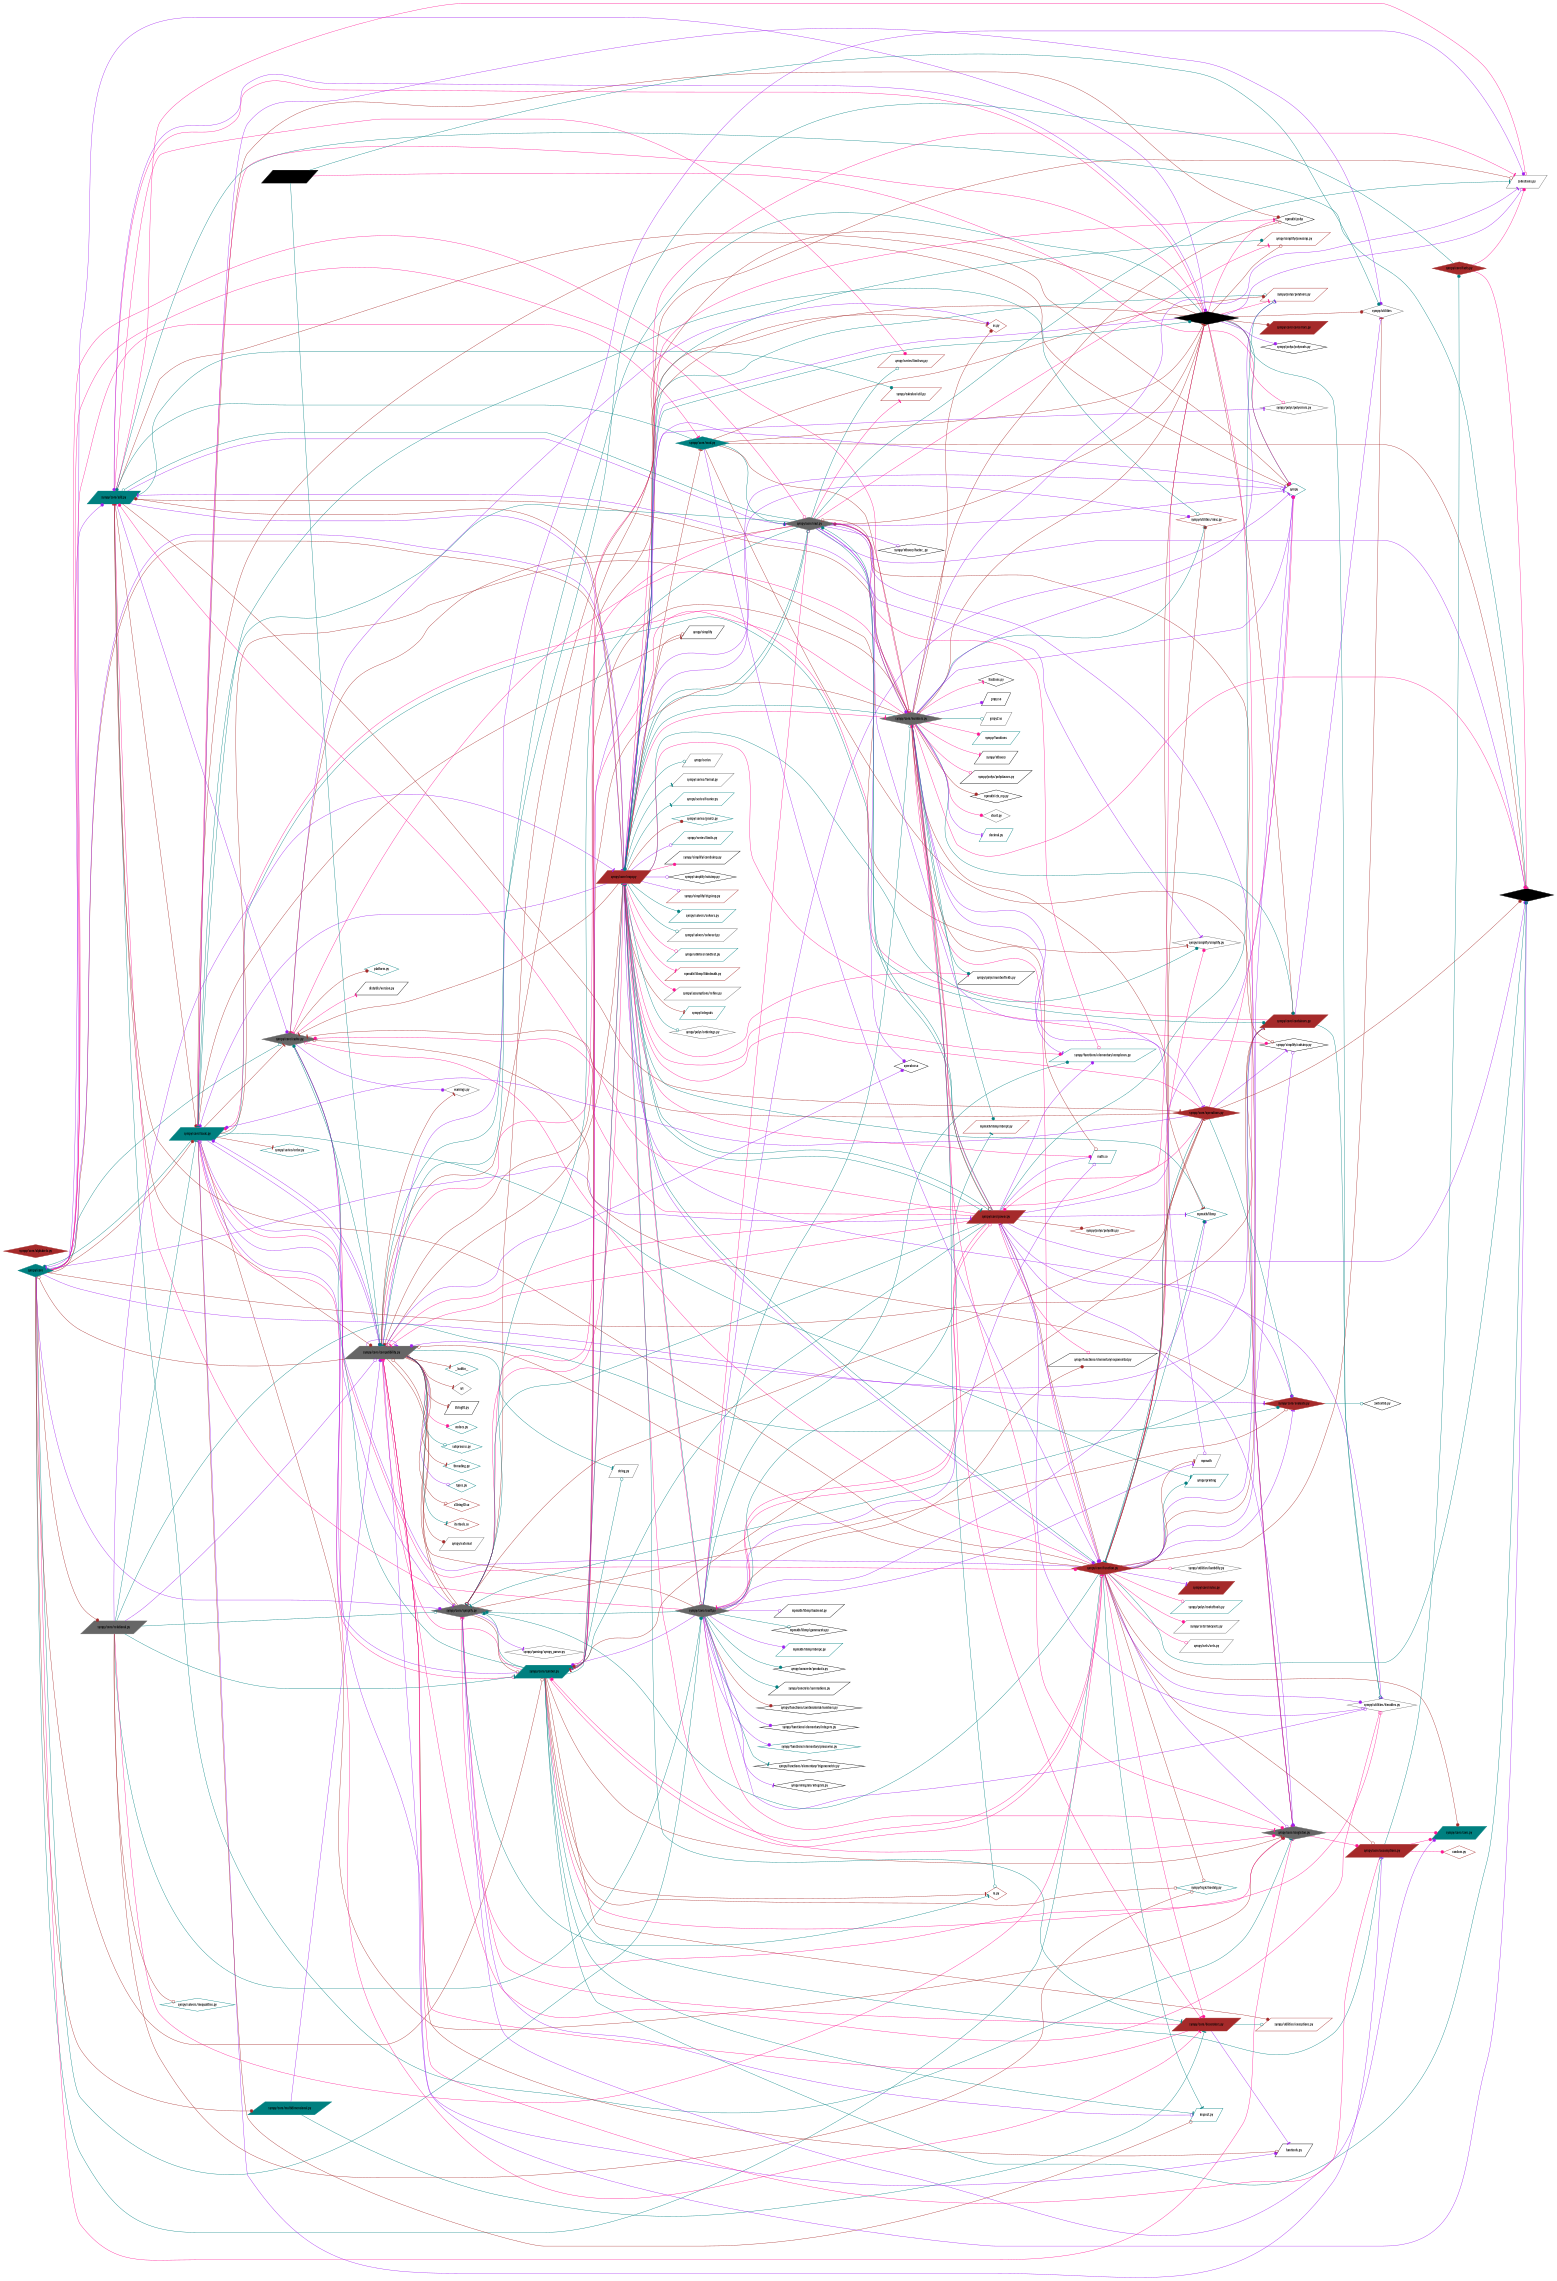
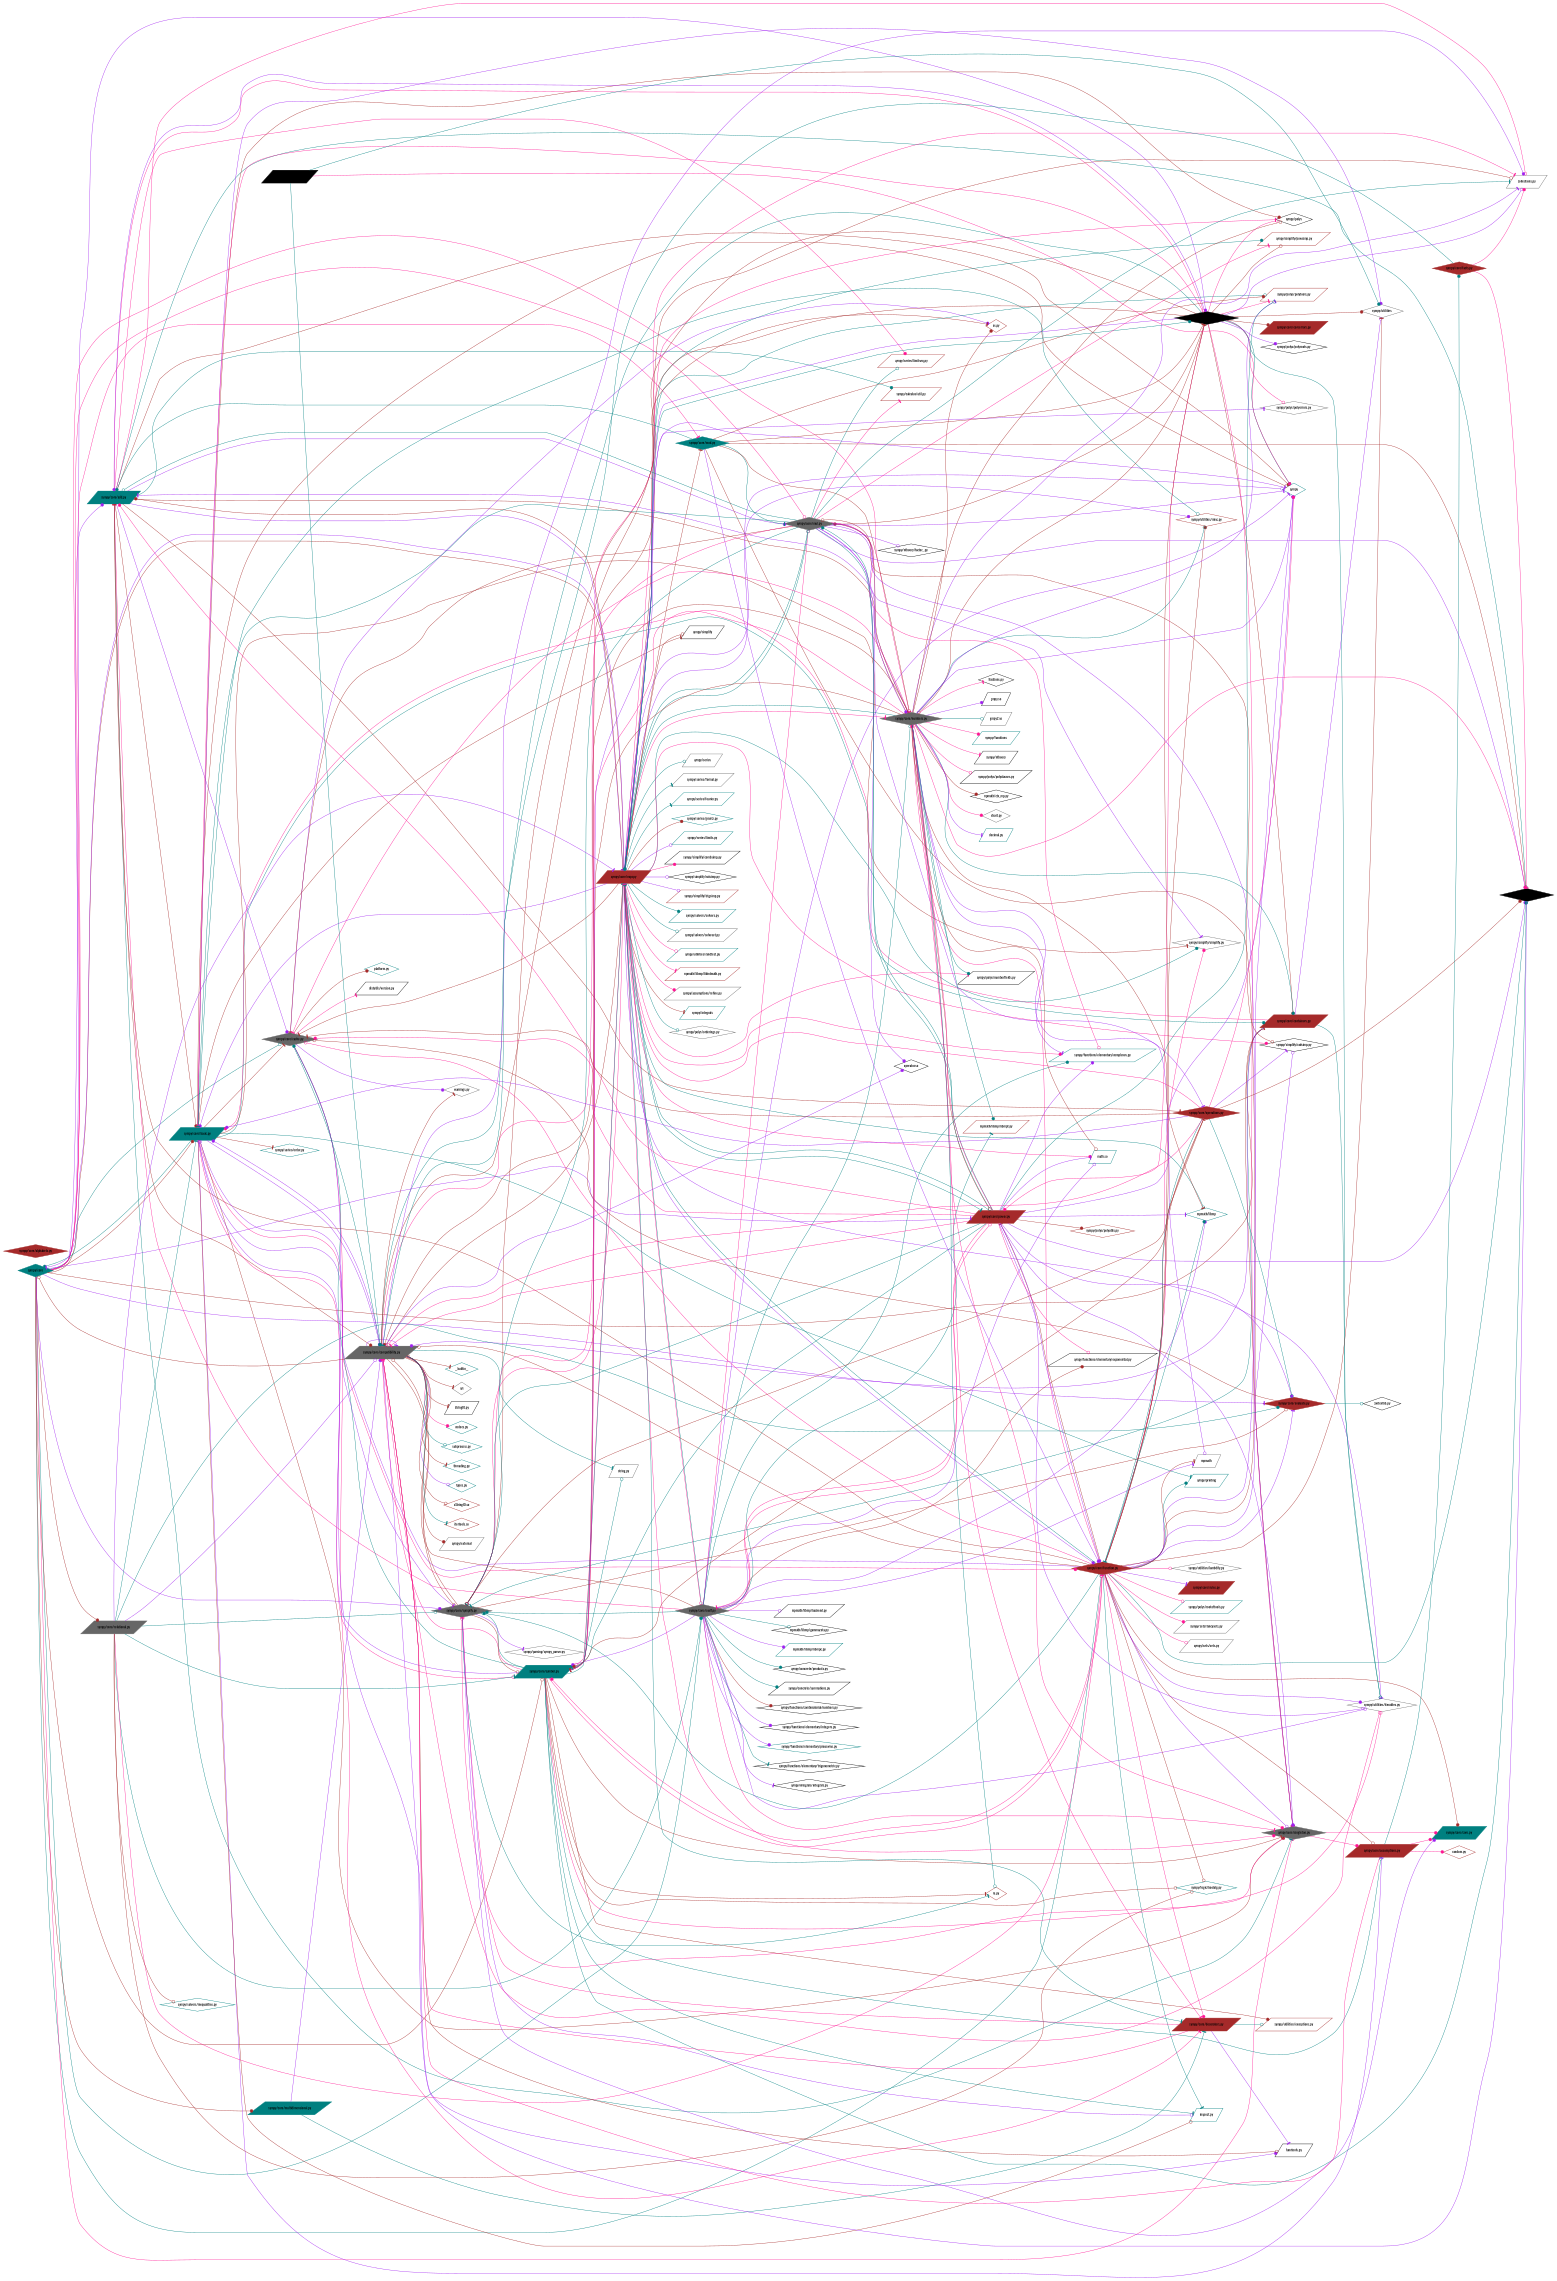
(1294, 219) -> (1294, 219)
